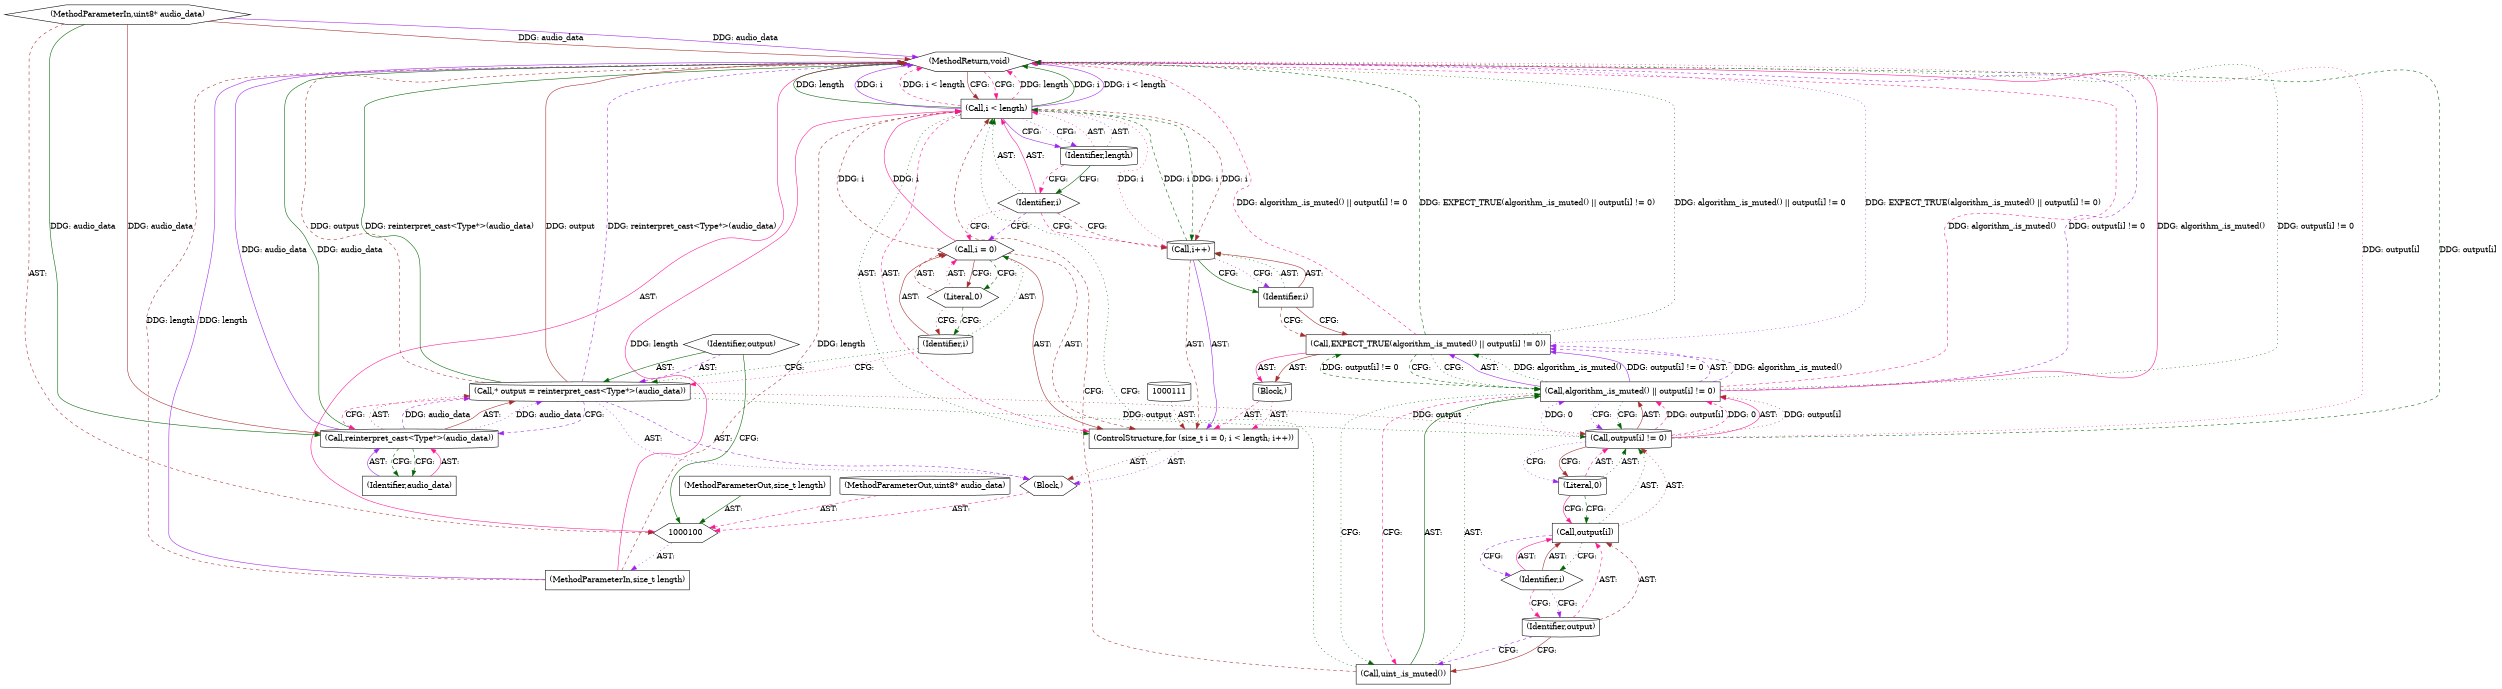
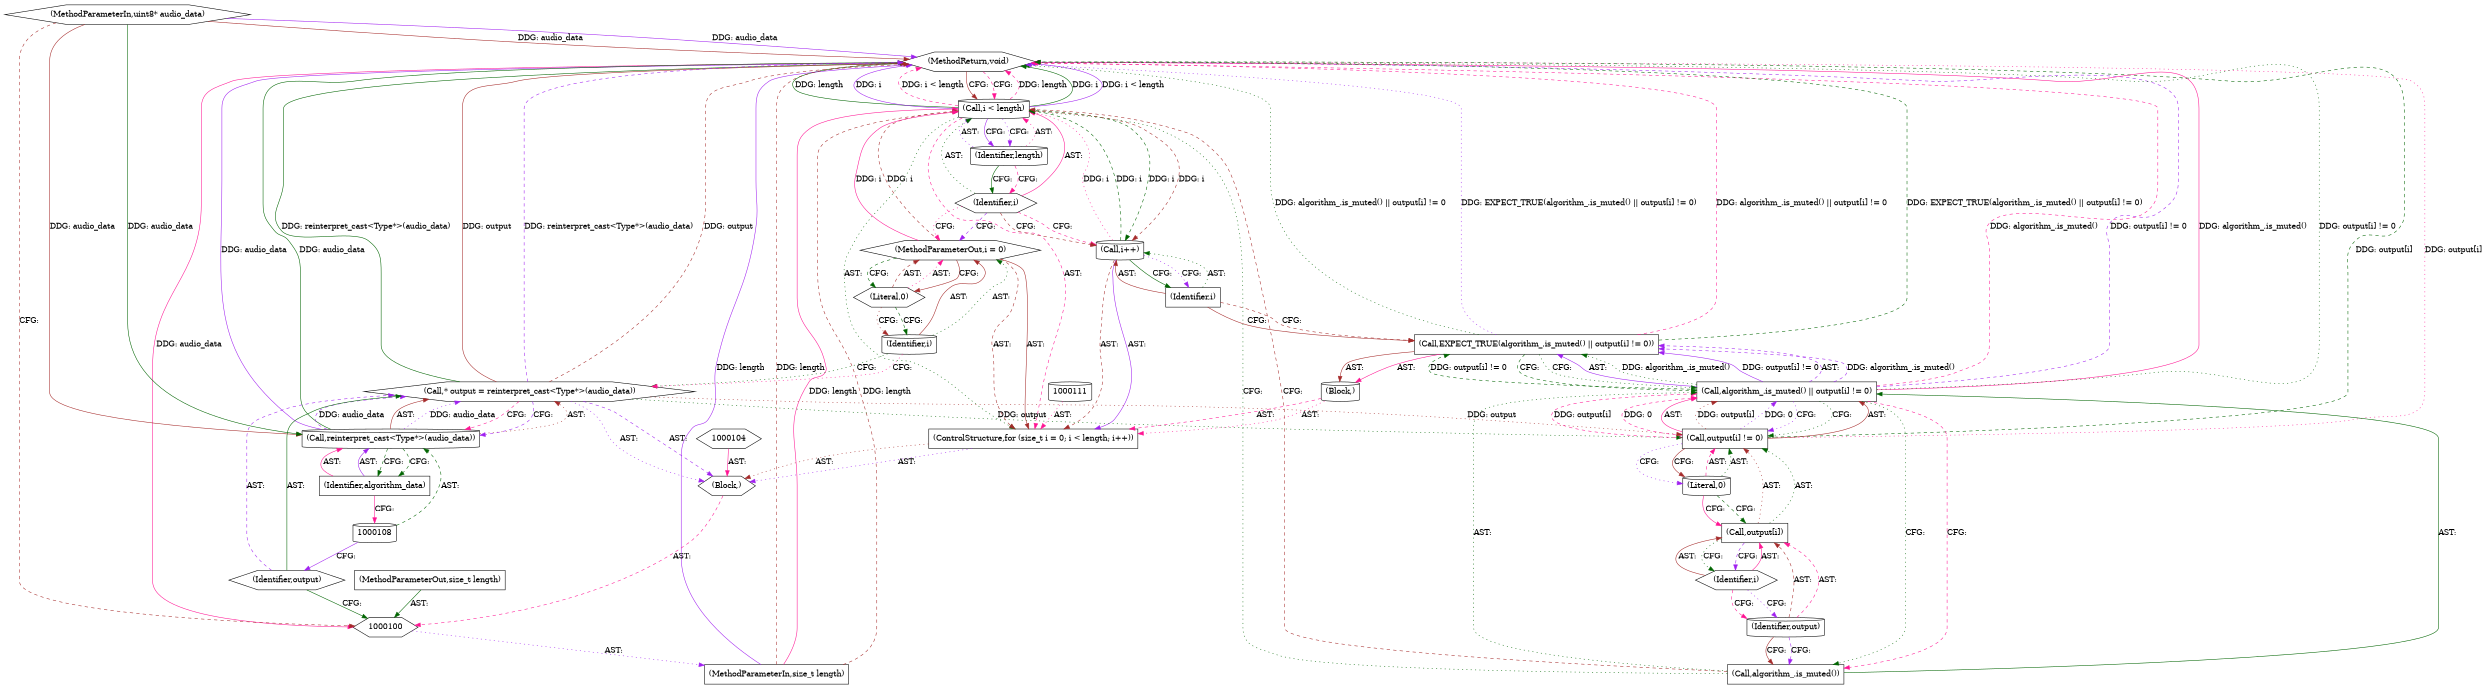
(996, 109) -> (994, 109)
(976, 250) -> (950, 250)
(39, 274) -> (30, 321)
(650, 297) -> (189, 344)
(580, 392) -> (530, 392)
(1175, 414) -> (1053, 413)
none -> (729, 439)
(1629, 439) -> (1725, 439)
(409, 486) -> (375, 486)
(925, 486) -> none
none -> (375, 533)
(1403, 674) -> (1786, 674)
